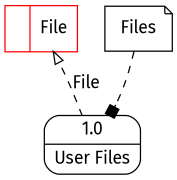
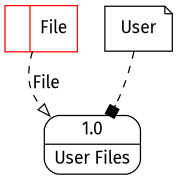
(139, 29) -> (139, 29)
(71, 89) -> (29, 80)
